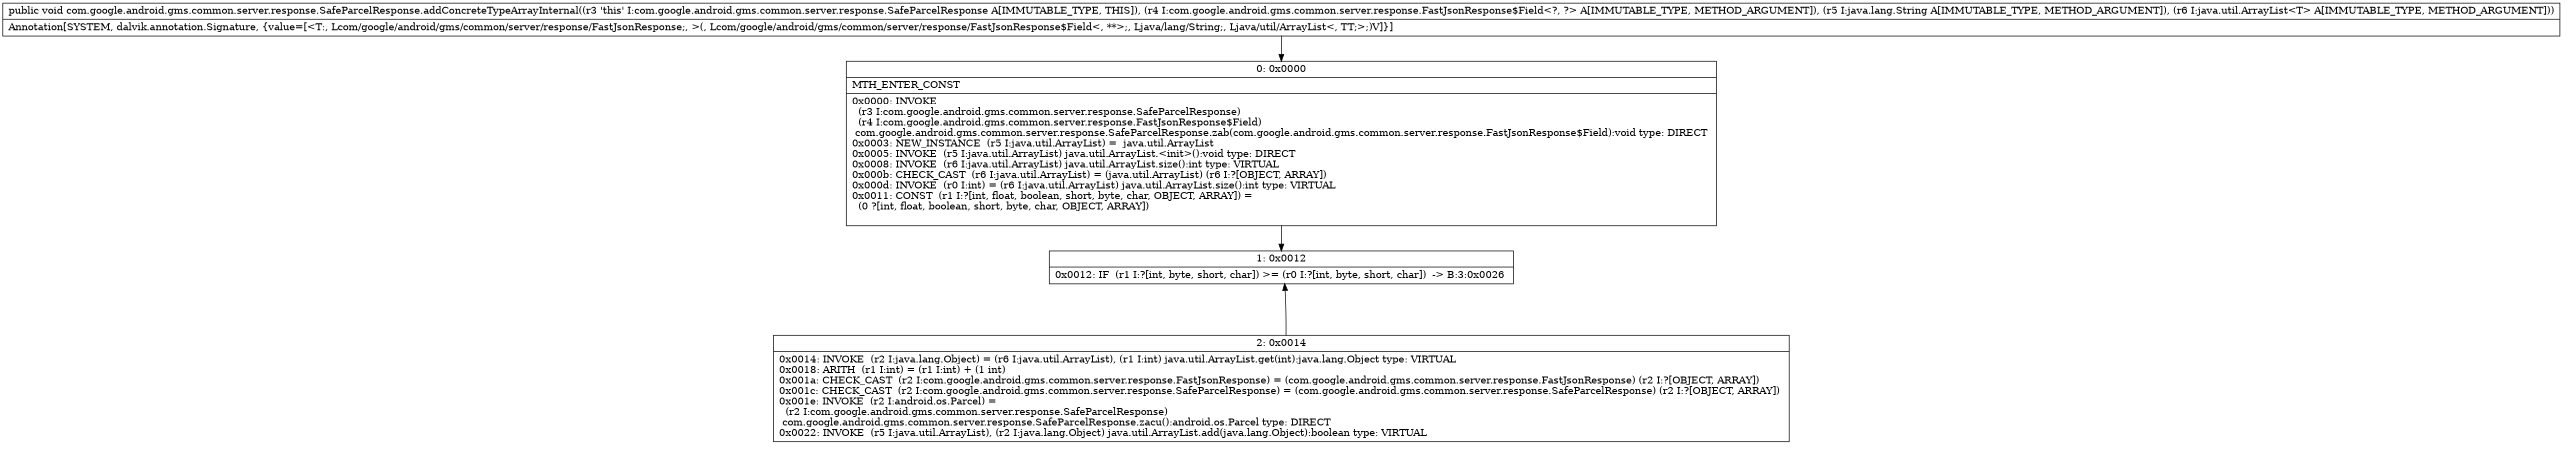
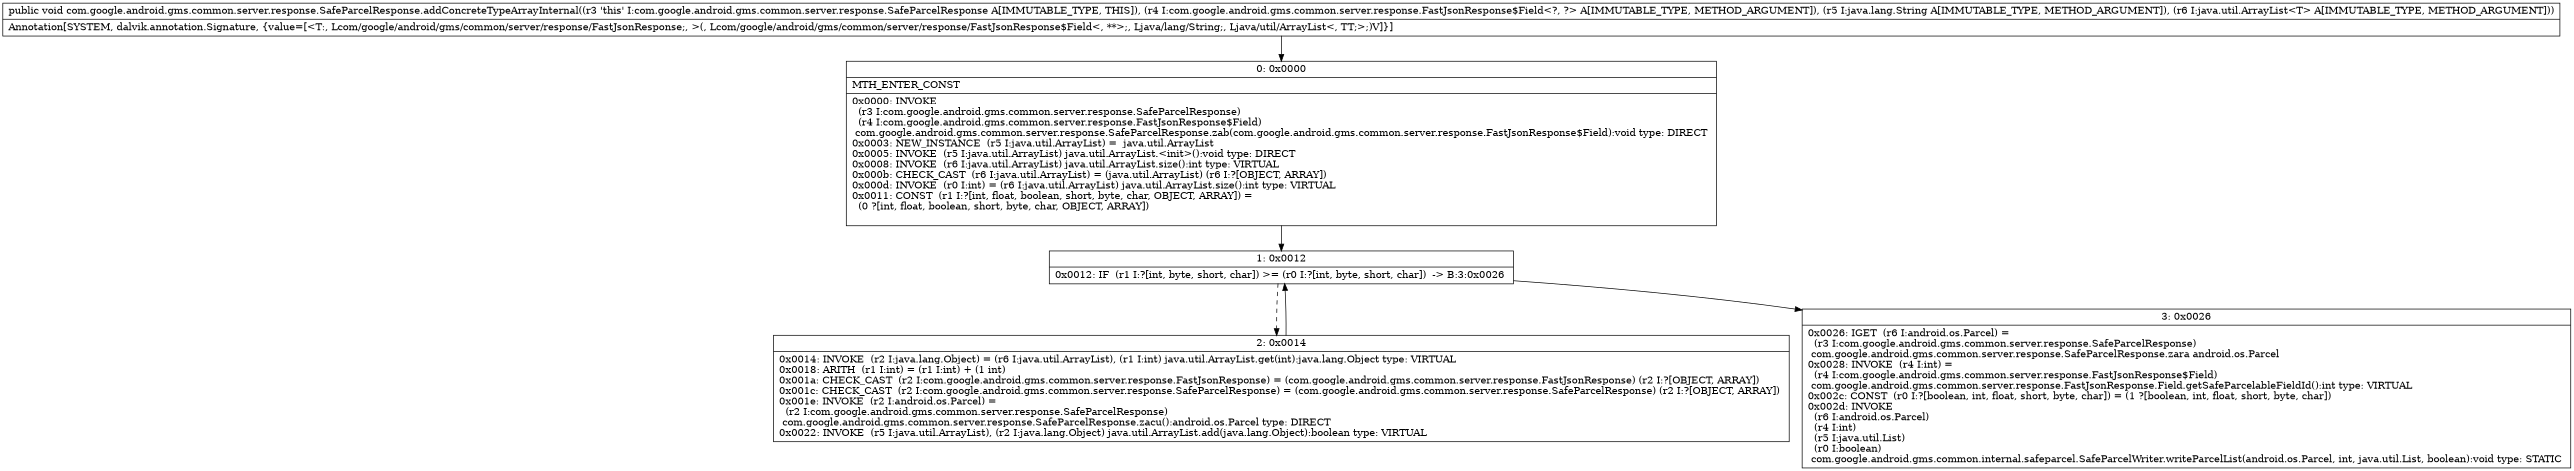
none -> (1277, 306)
none -> (2186, 388)
